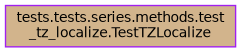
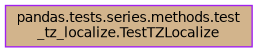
(121, 26) -> (129, 26)
